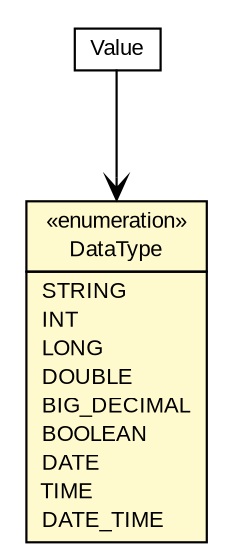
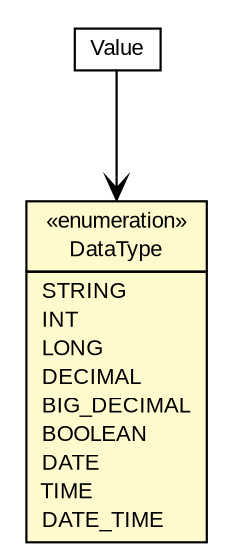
(88, 377) -> (92, 377)
